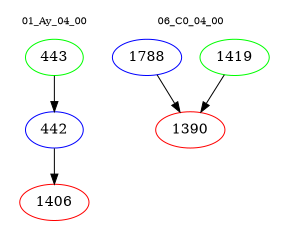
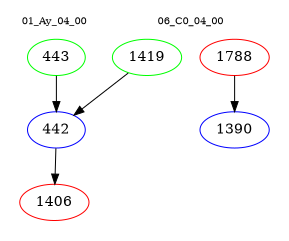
(147, 57) -> (235, 57)
(215, 89) -> (111, 86)
(190, 130) -> (235, 130)
